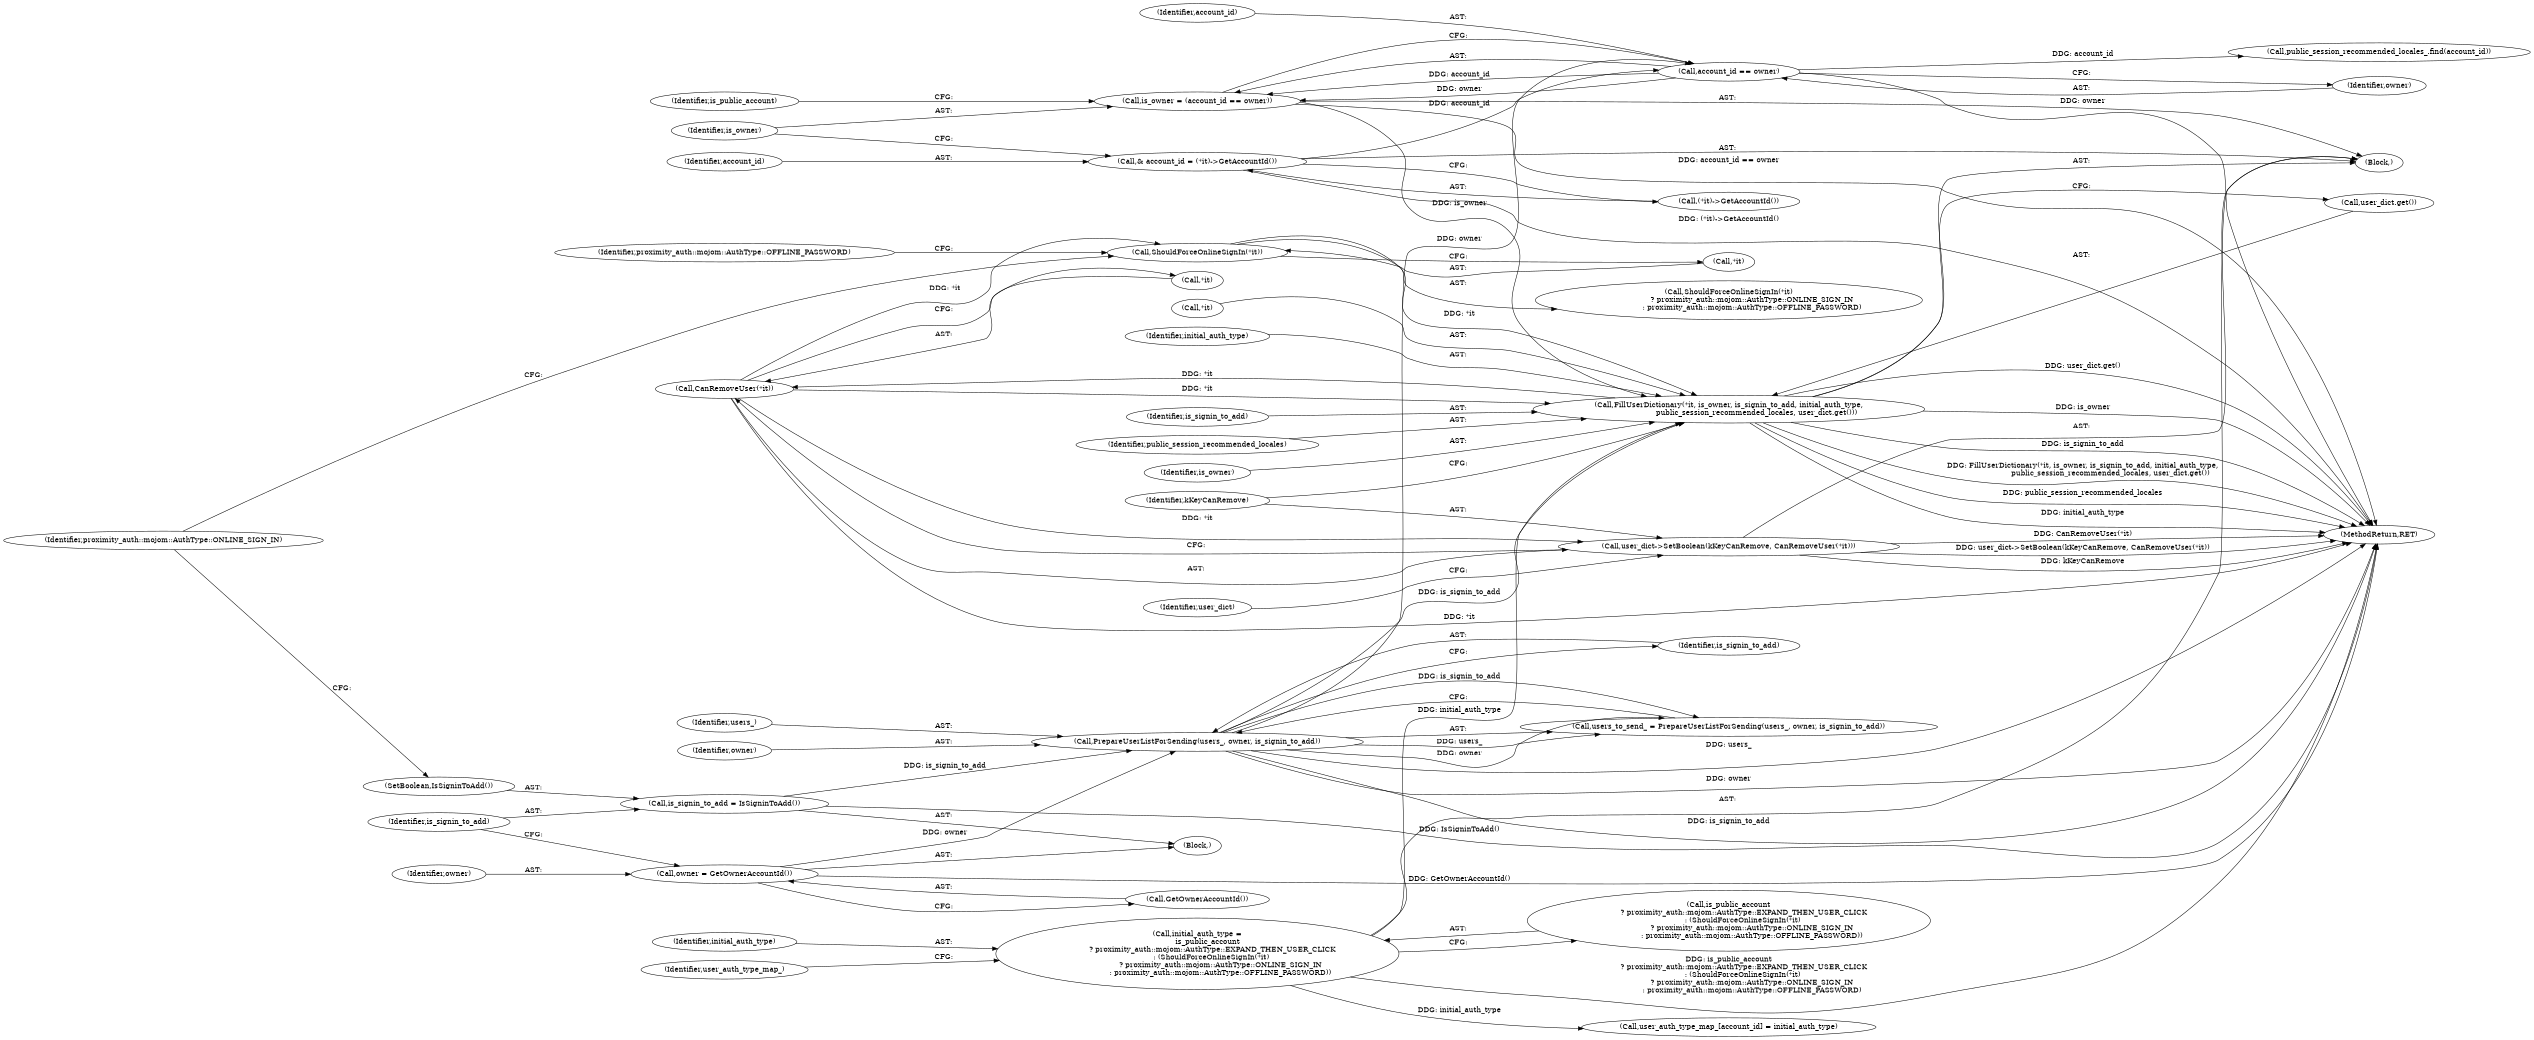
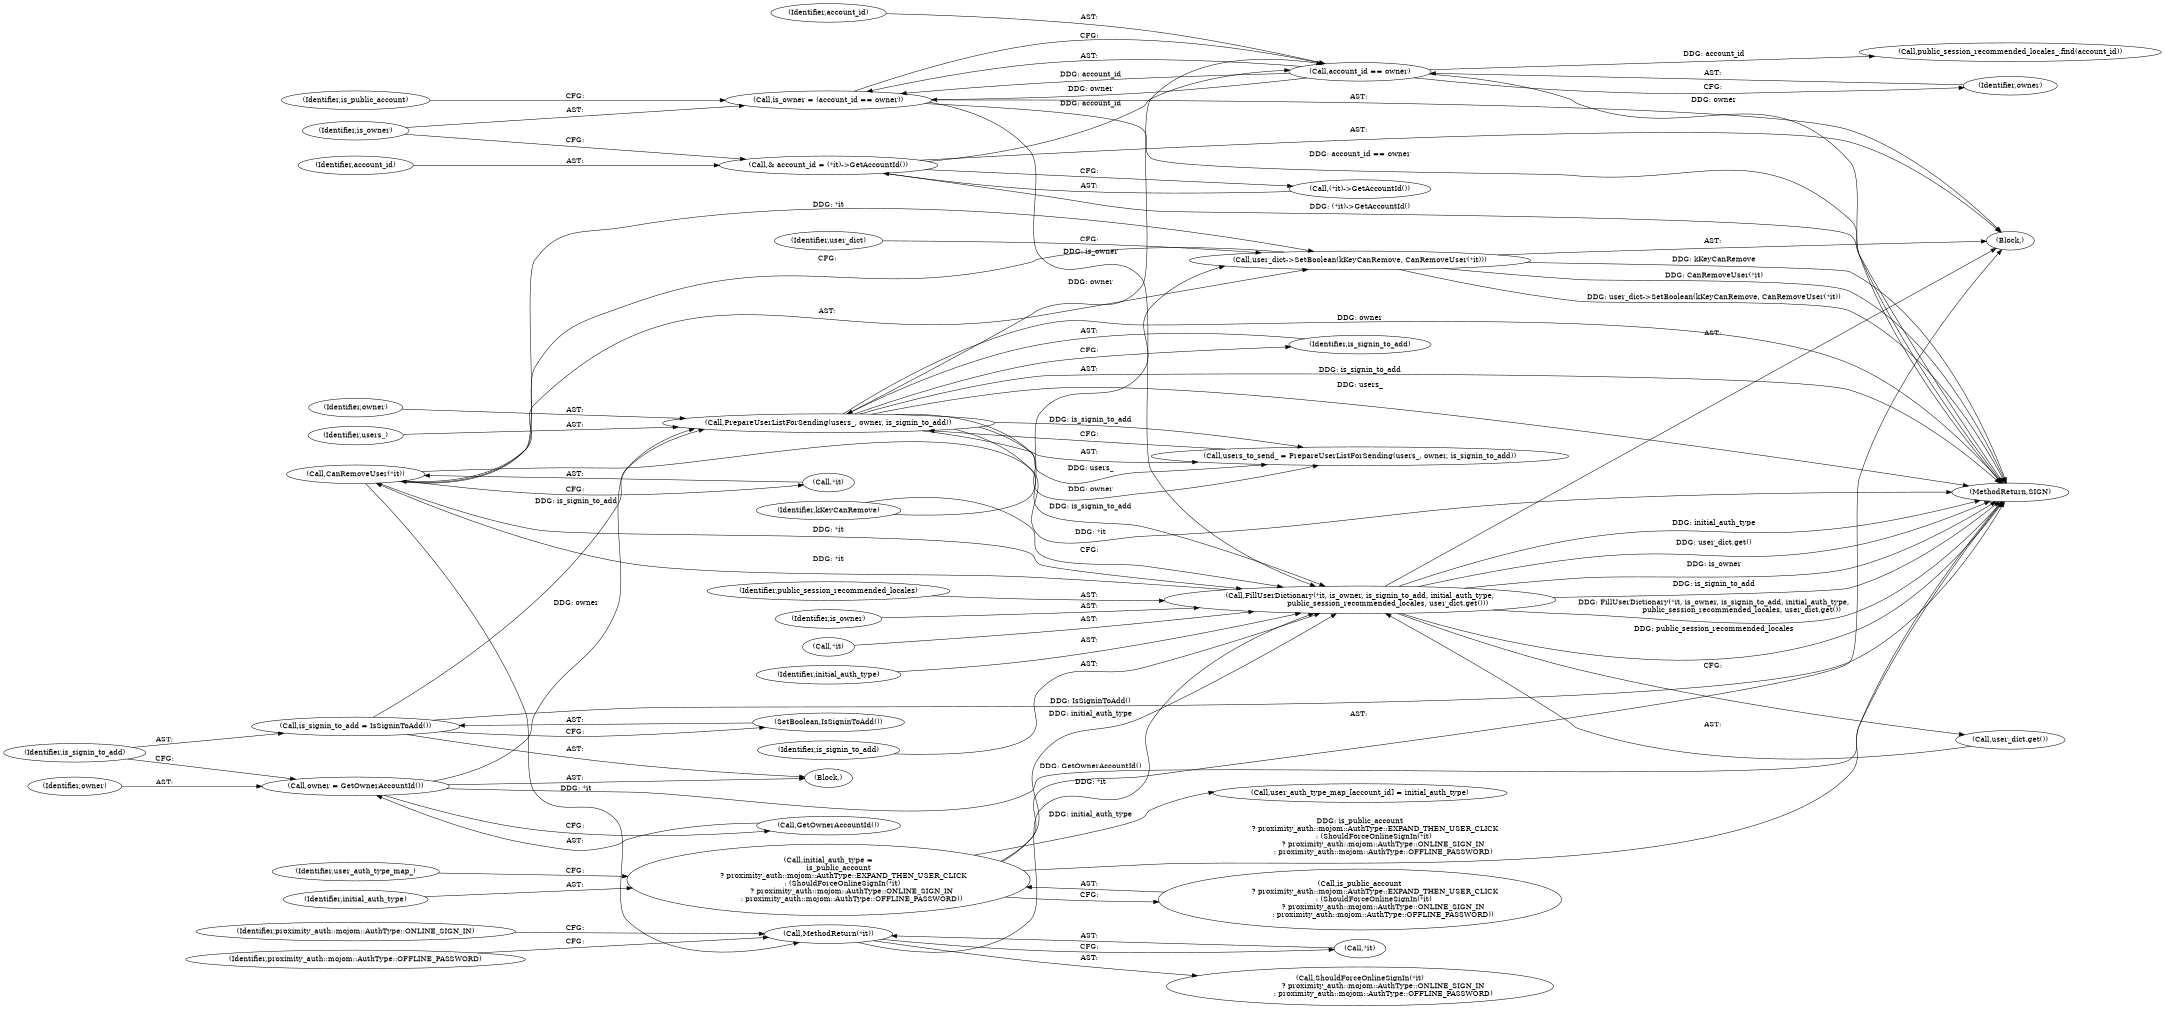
(1197, 253) -> (829, 934)
(2379, 535) -> (2010, 492)
(299, 662) -> (600, 736)
